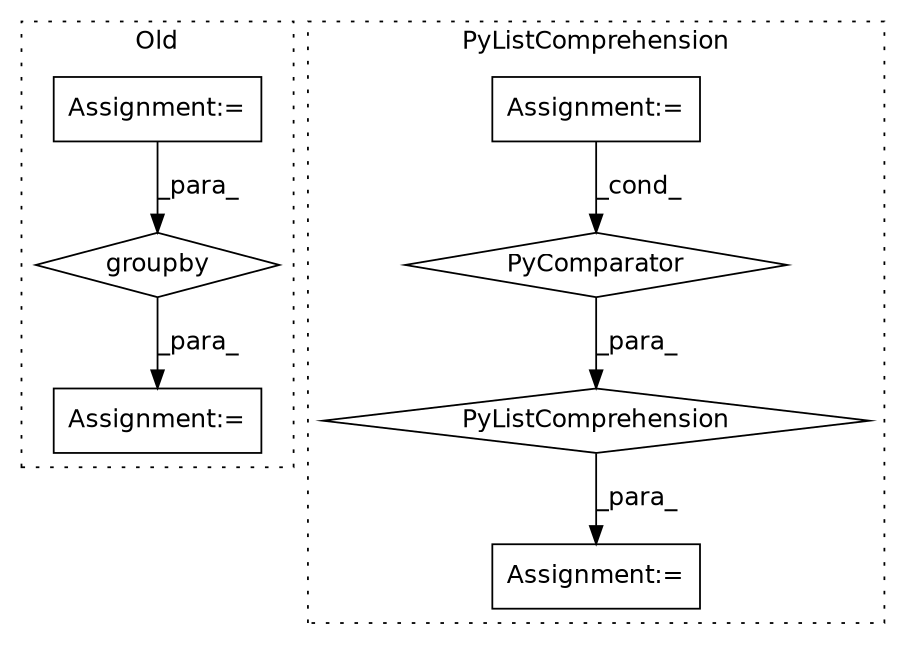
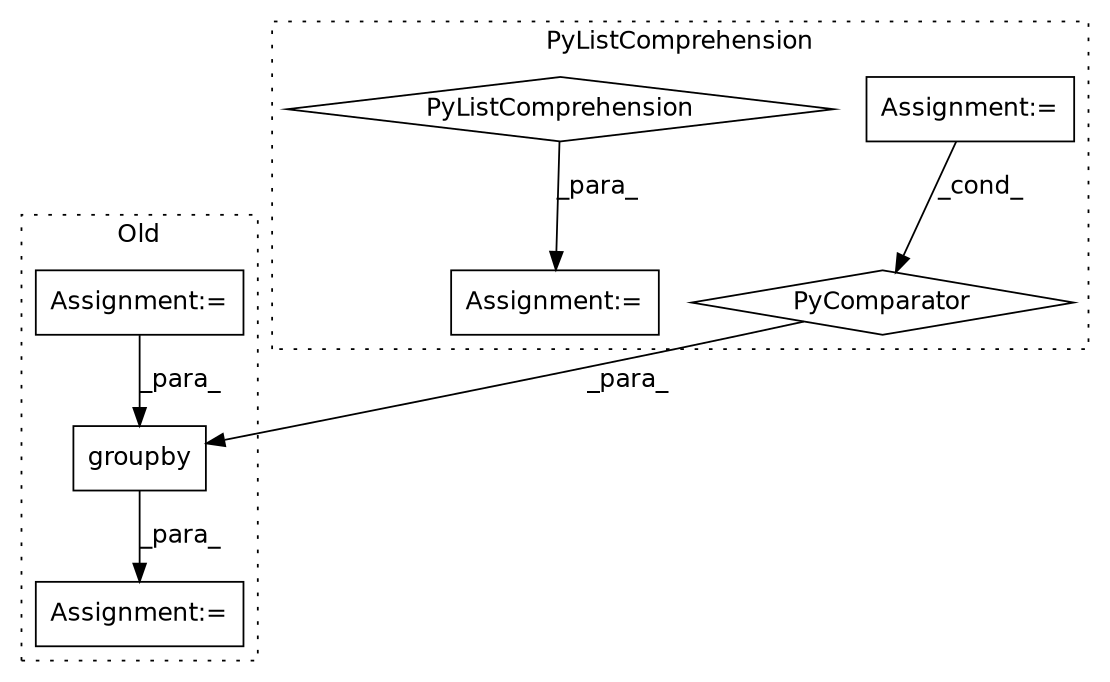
(158, 265) -> (140, 458)
(596, 334) -> (514, 382)
